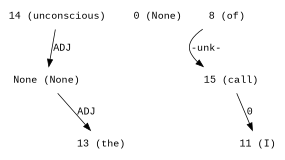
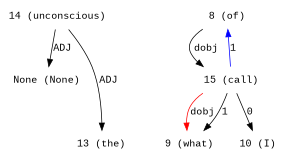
(158, 16) -> none
(206, 48) -> (206, 48)
none -> (229, 52)
(72, 109) -> (94, 73)
none -> (190, 144)
(258, 144) -> (258, 144)
